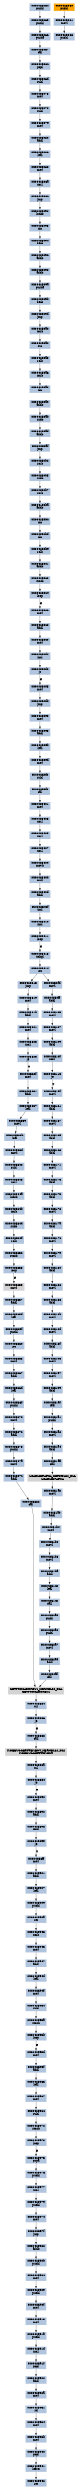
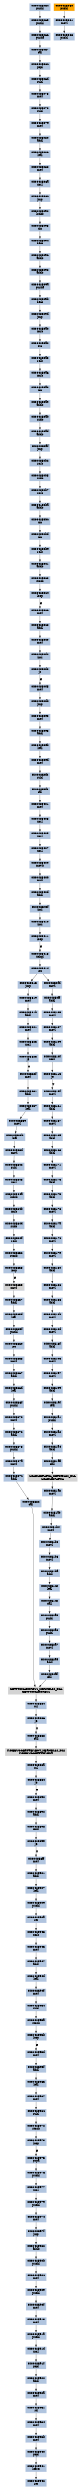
none -> (40, 395)
(37, 1729) -> (37, 1729)
